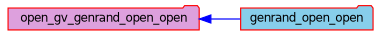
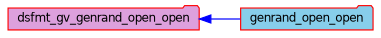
(104, 19) -> (104, 19)
